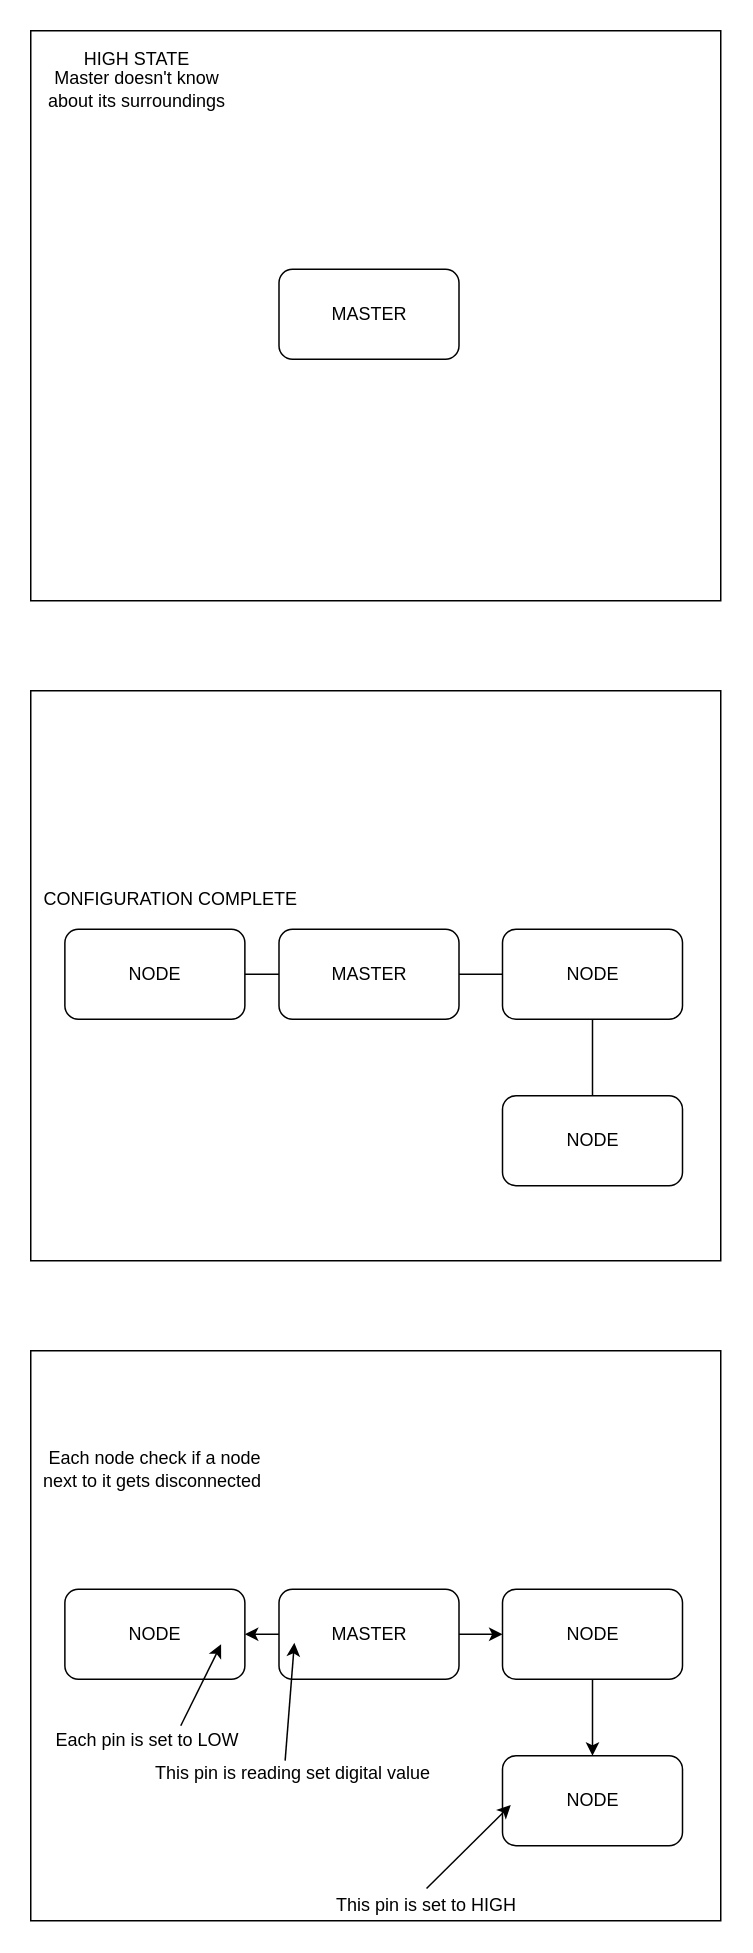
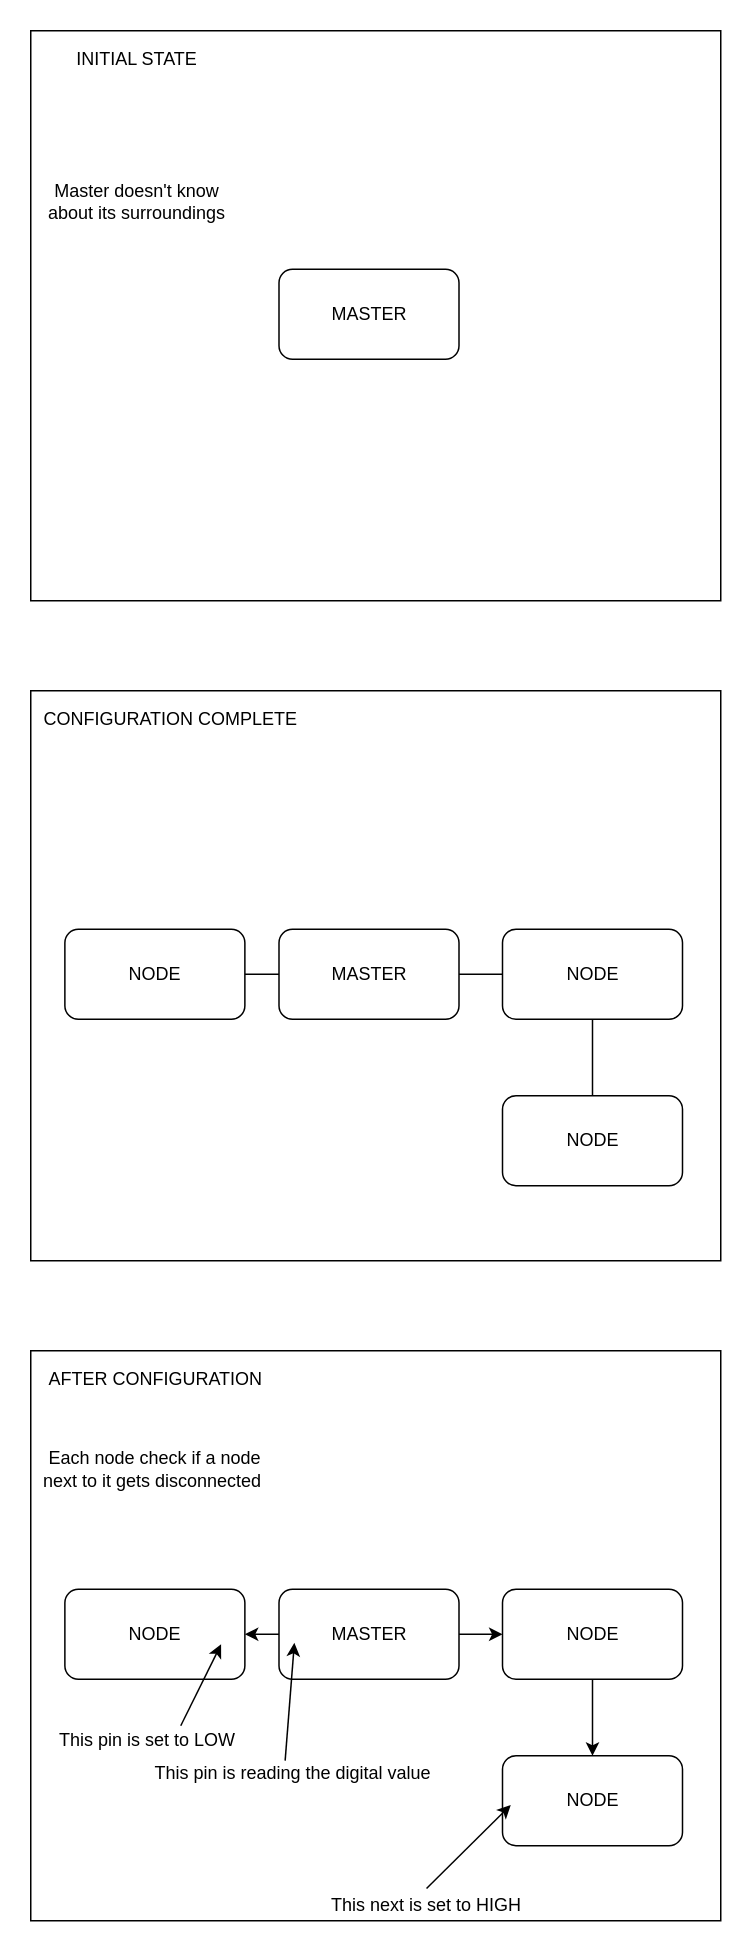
(137, 59) -> (137, 59)
(137, 89) -> (137, 202)
(170, 899) -> (170, 719)
none -> (155, 1379)
(148, 1741) -> (148, 1741)
(293, 1774) -> (293, 1774)
(427, 1906) -> (427, 1906)
